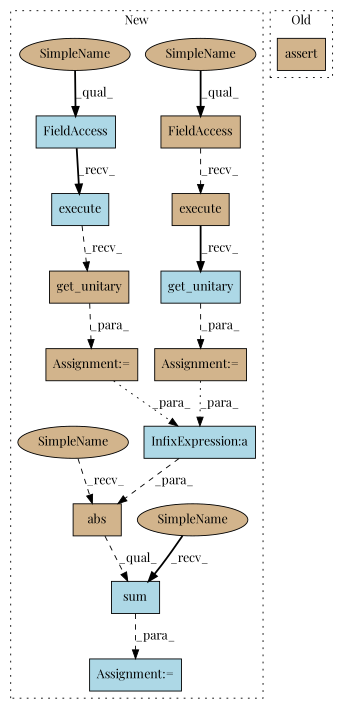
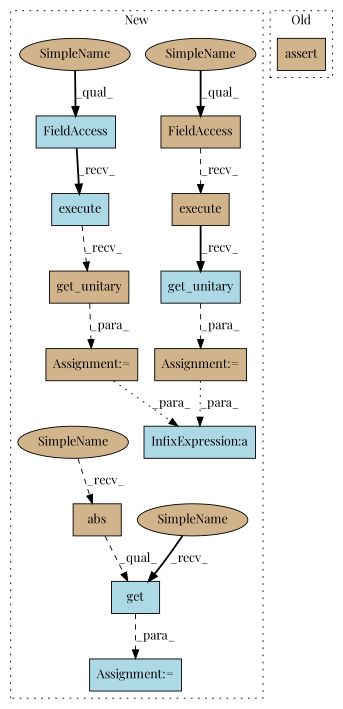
(152, 478) -> none
(136, 597) -> (136, 597)
